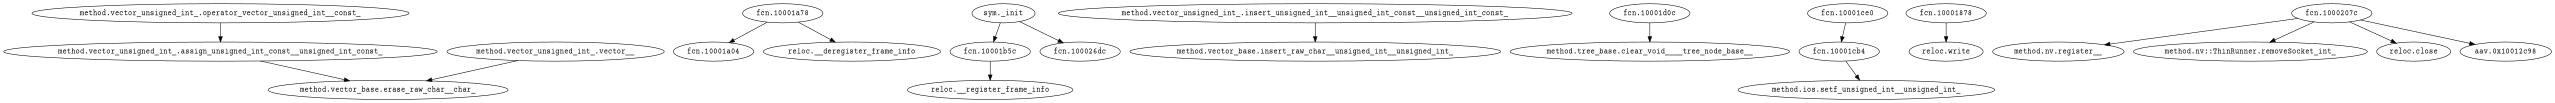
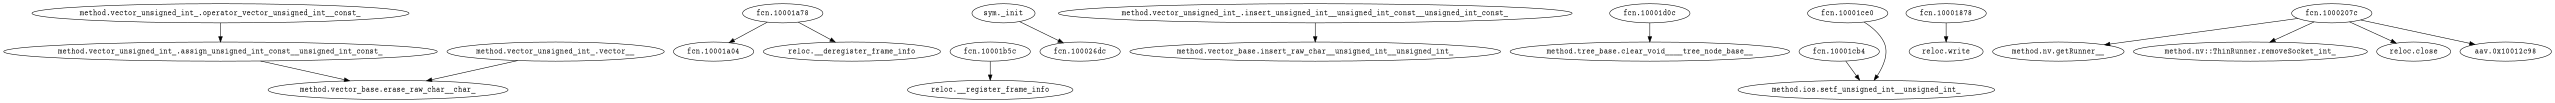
(998, 30) -> none
(1844, 30) -> (1885, 46)
(2058, 52) -> (2058, 52)
